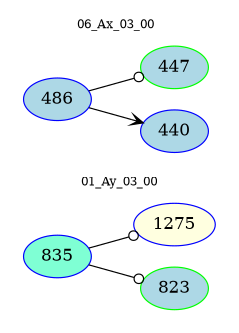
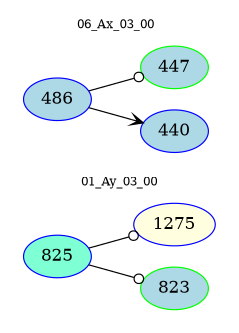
(57, 256) -> (57, 256)
